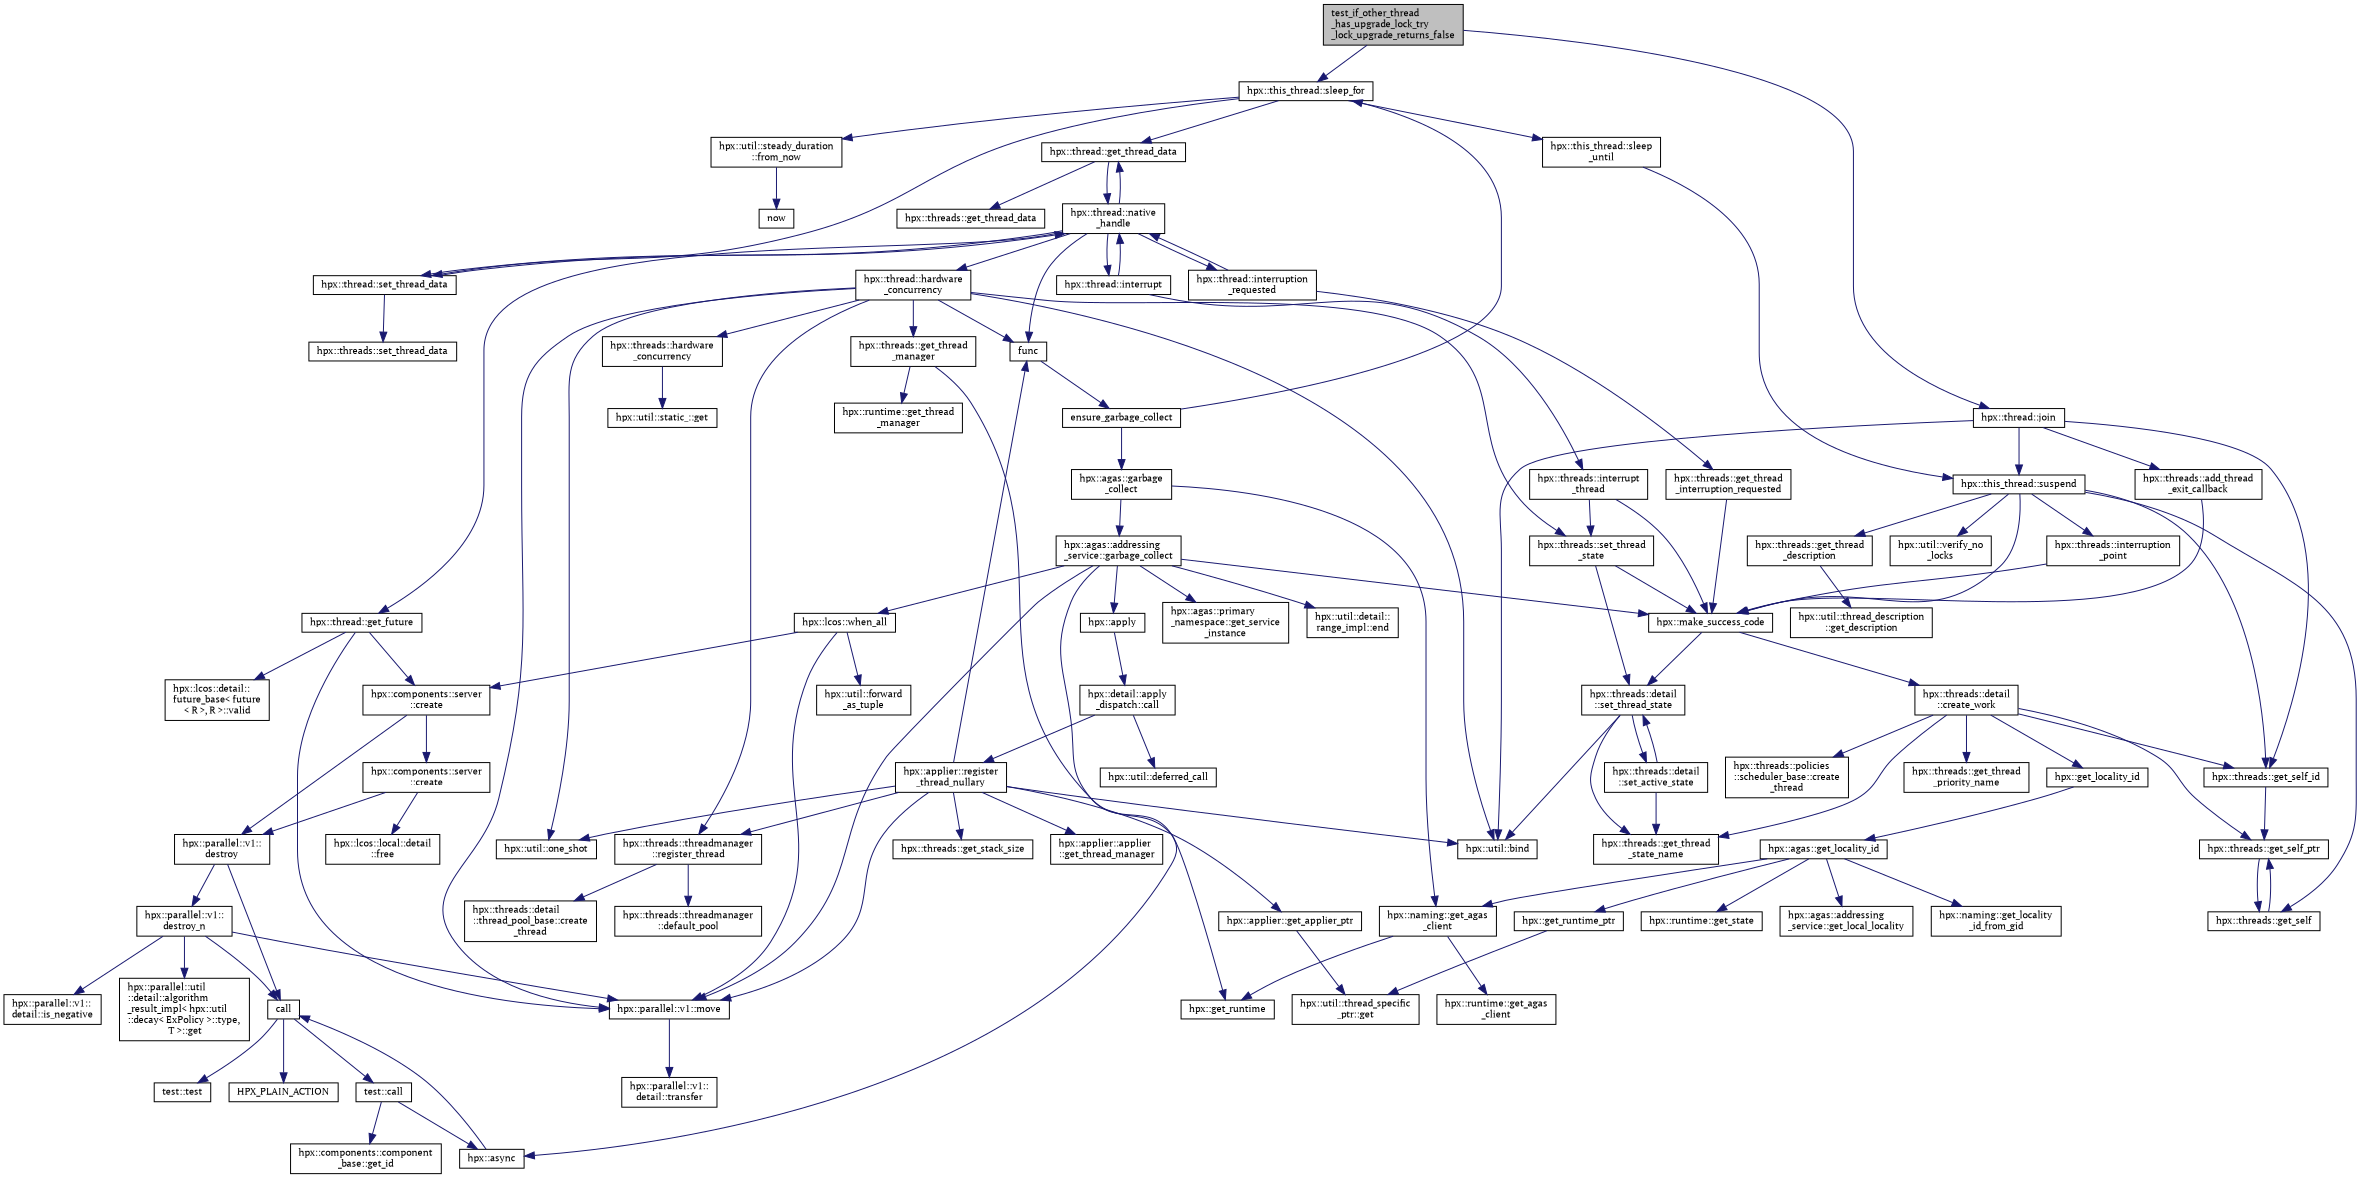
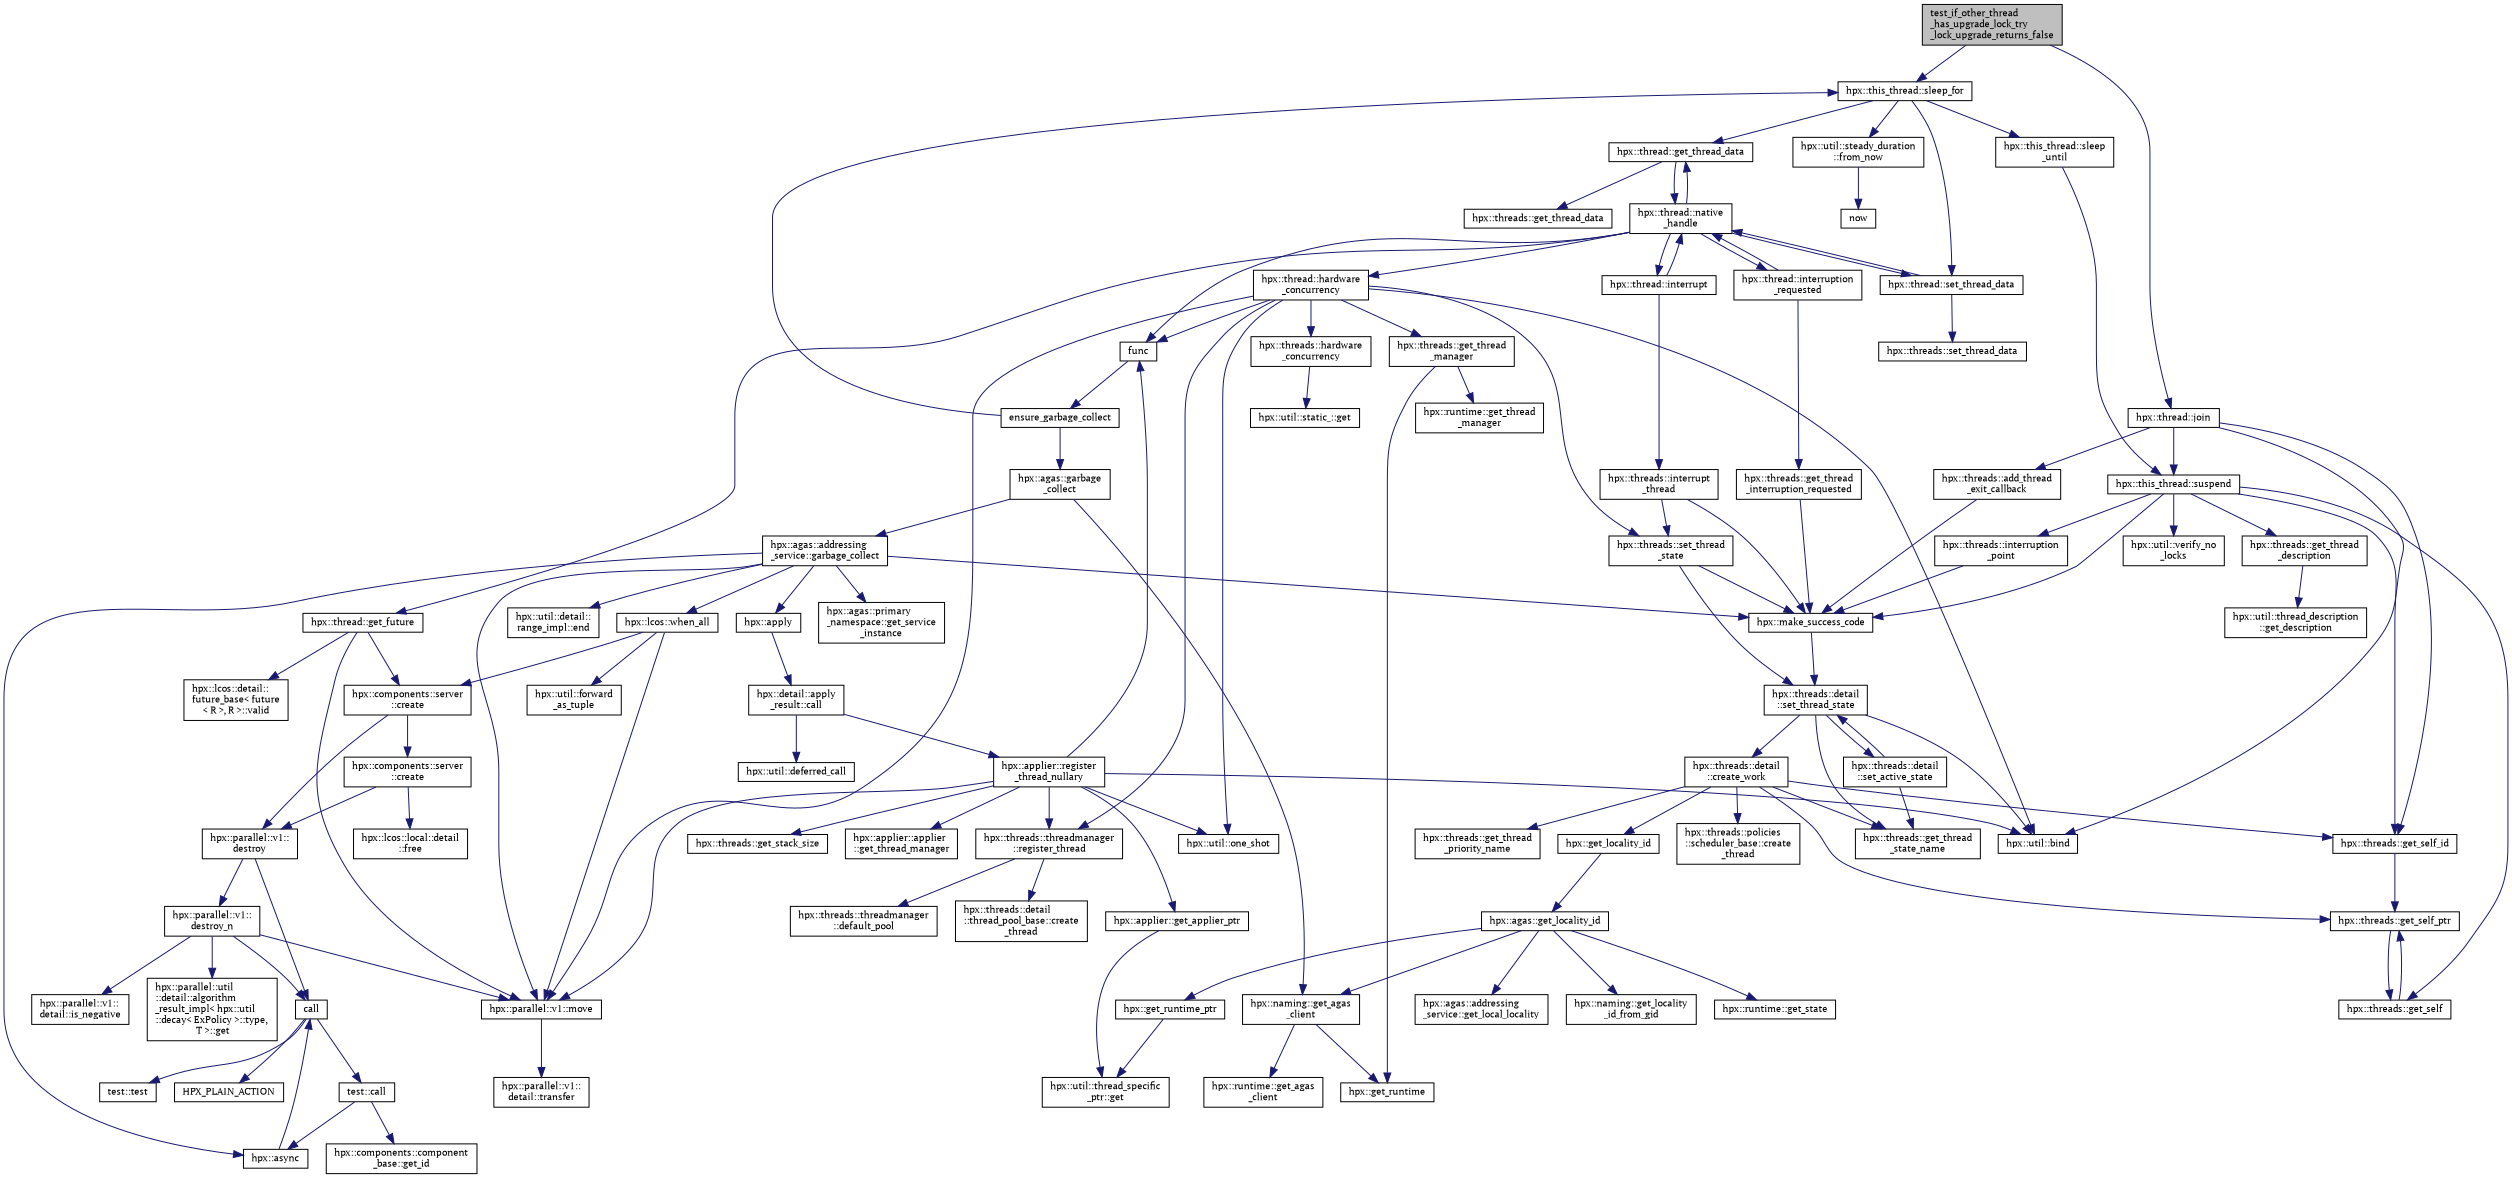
(1825, 657) -> (1780, 733)
(1128, 700) -> (796, 700)
